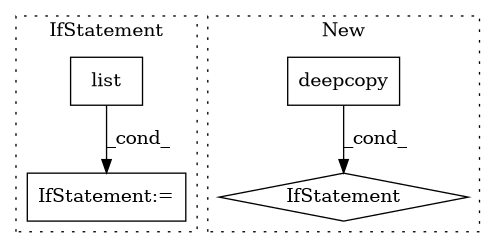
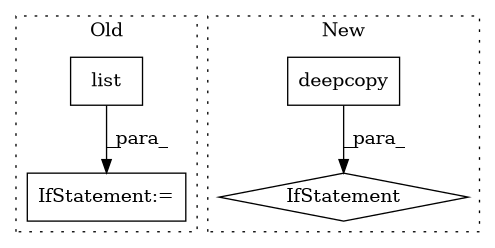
(107, 31) -> (107, 31)
(139, 139) -> (137, 139)
(376, 139) -> (374, 139)
